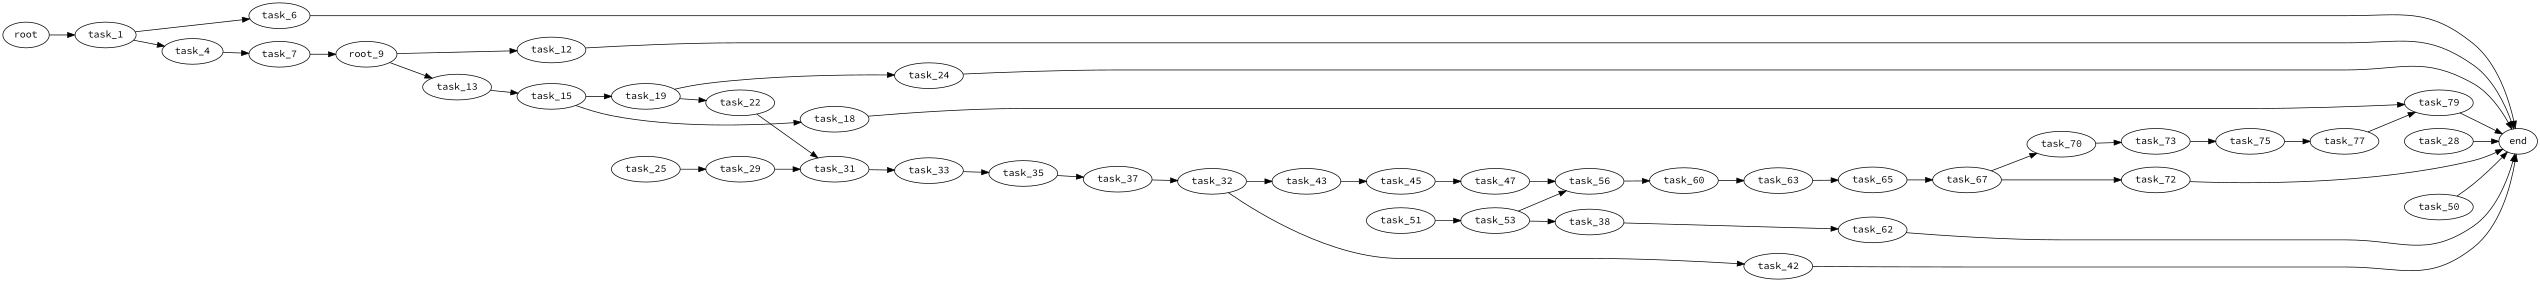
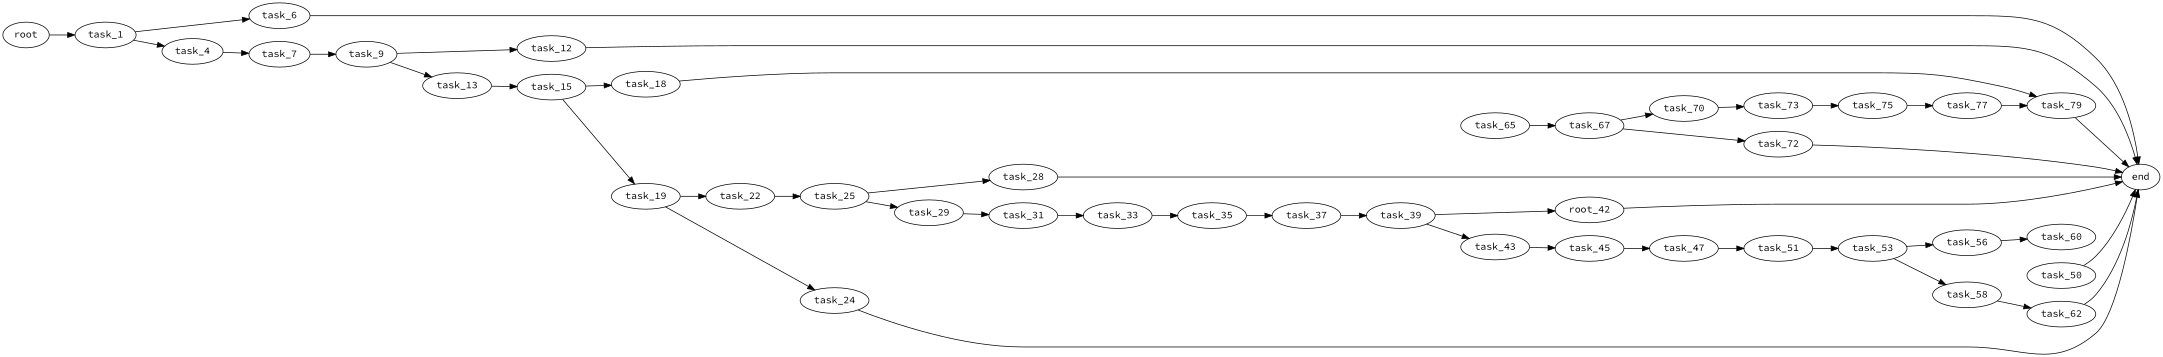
(366, 54) -> (366, 54)
(784, 134) -> (784, 196)
(1212, 181) -> (1401, 216)
(1539, 181) -> (1728, 248)
(1778, 181) -> none
none -> (925, 187)
(1590, 222) -> (1967, 295)
(1778, 266) -> (1590, 210)
